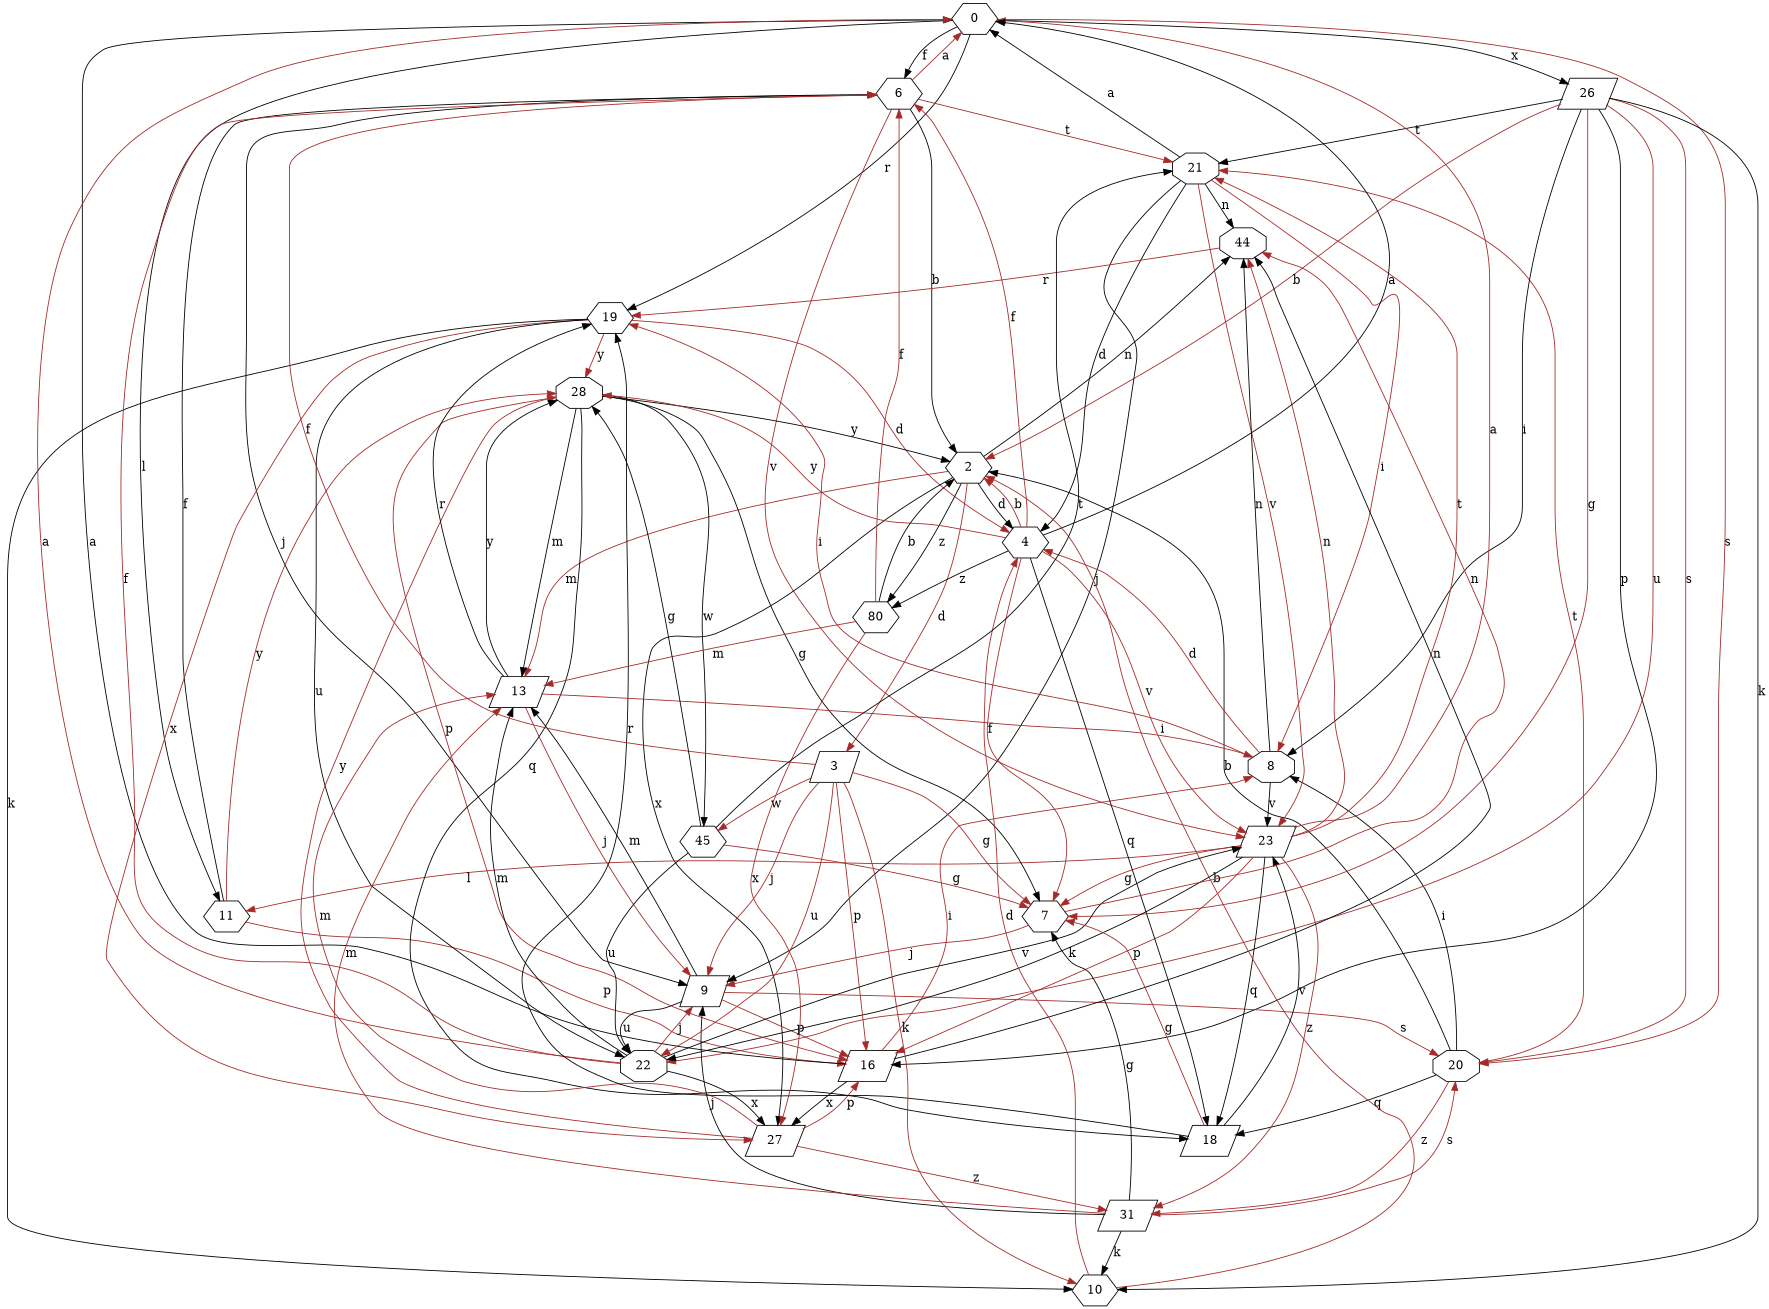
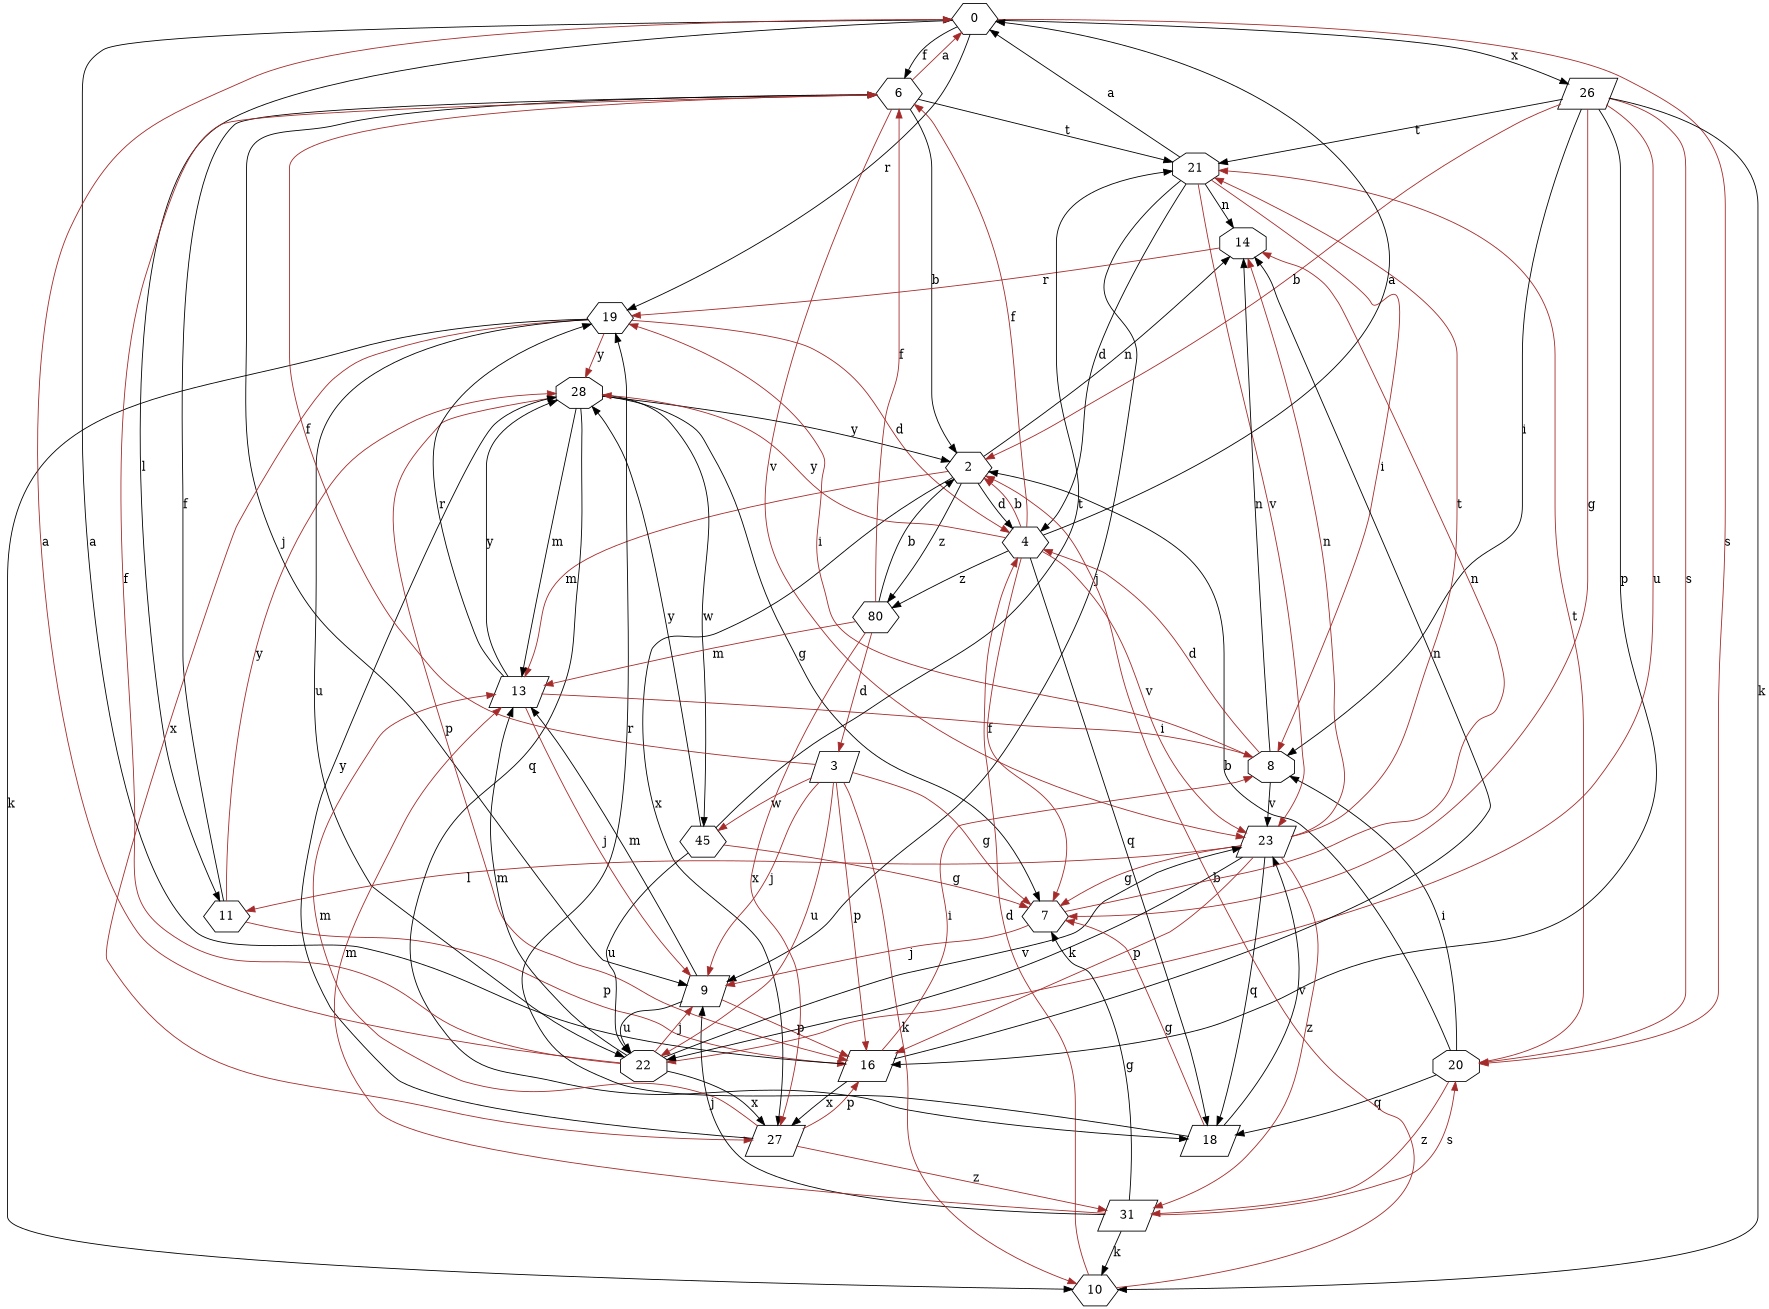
(1041, 130) -> (1041, 130)
(1243, 243) -> (1243, 243)
(1490, 302) -> none
(672, 617) -> (672, 617)
(928, 621) -> (856, 688)
(302, 928) -> (302, 928)
(1064, 1001) -> none
